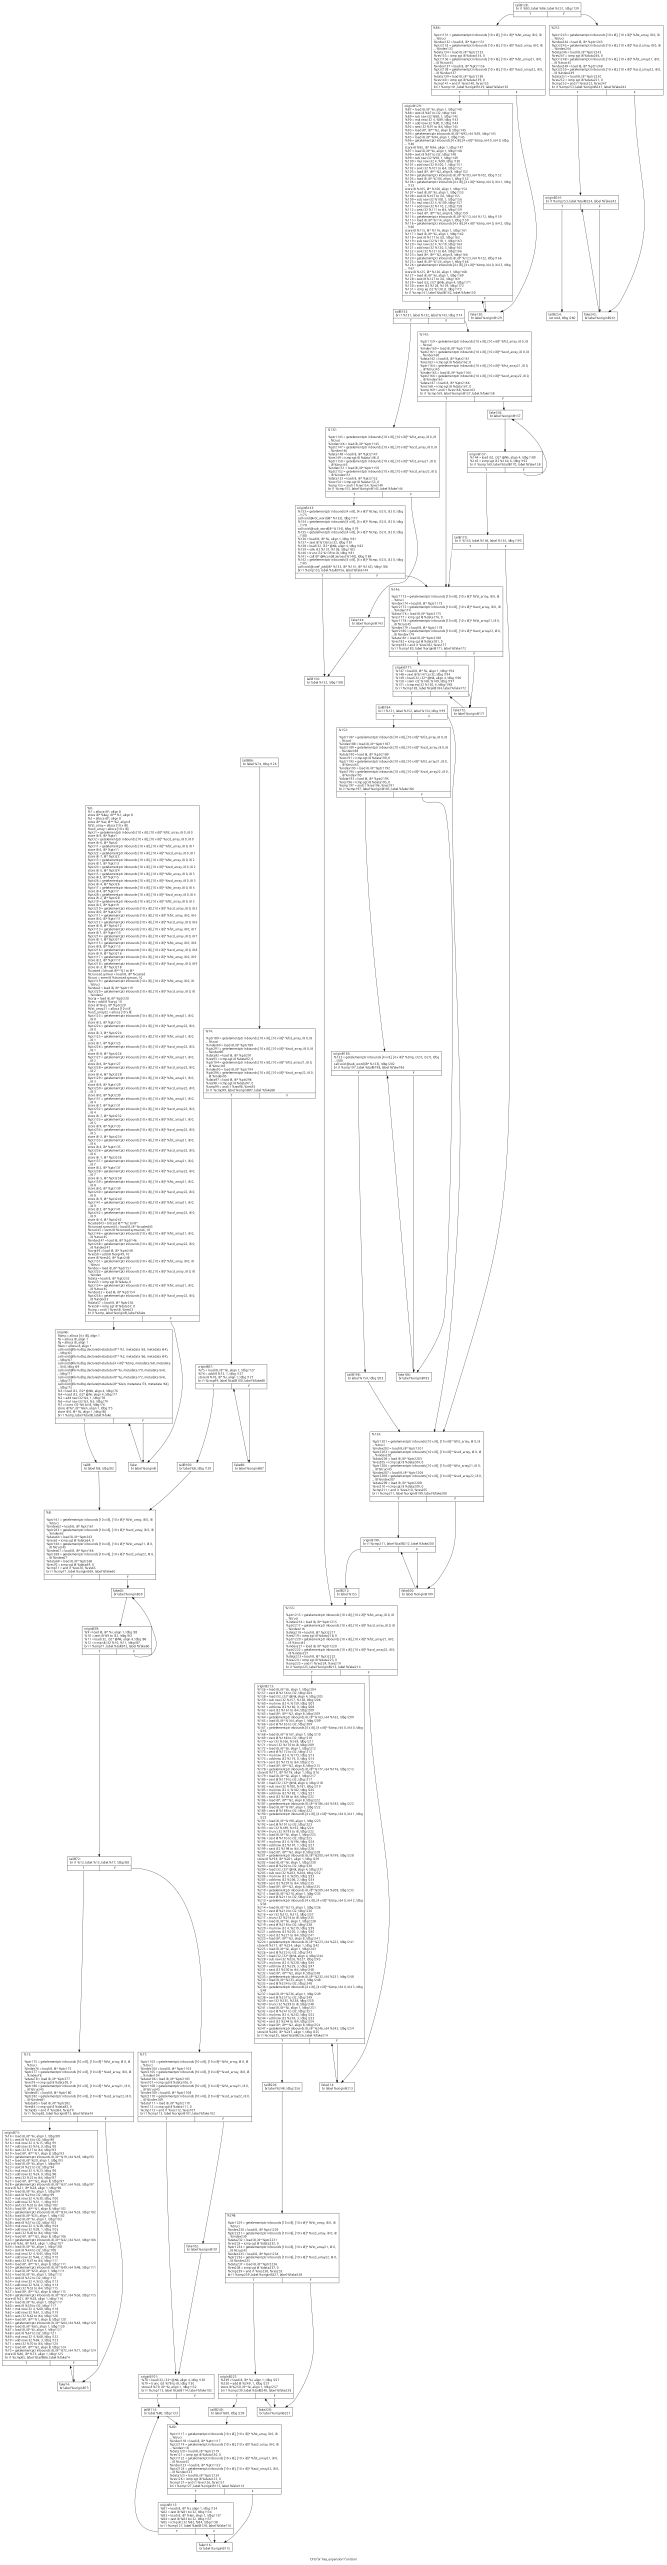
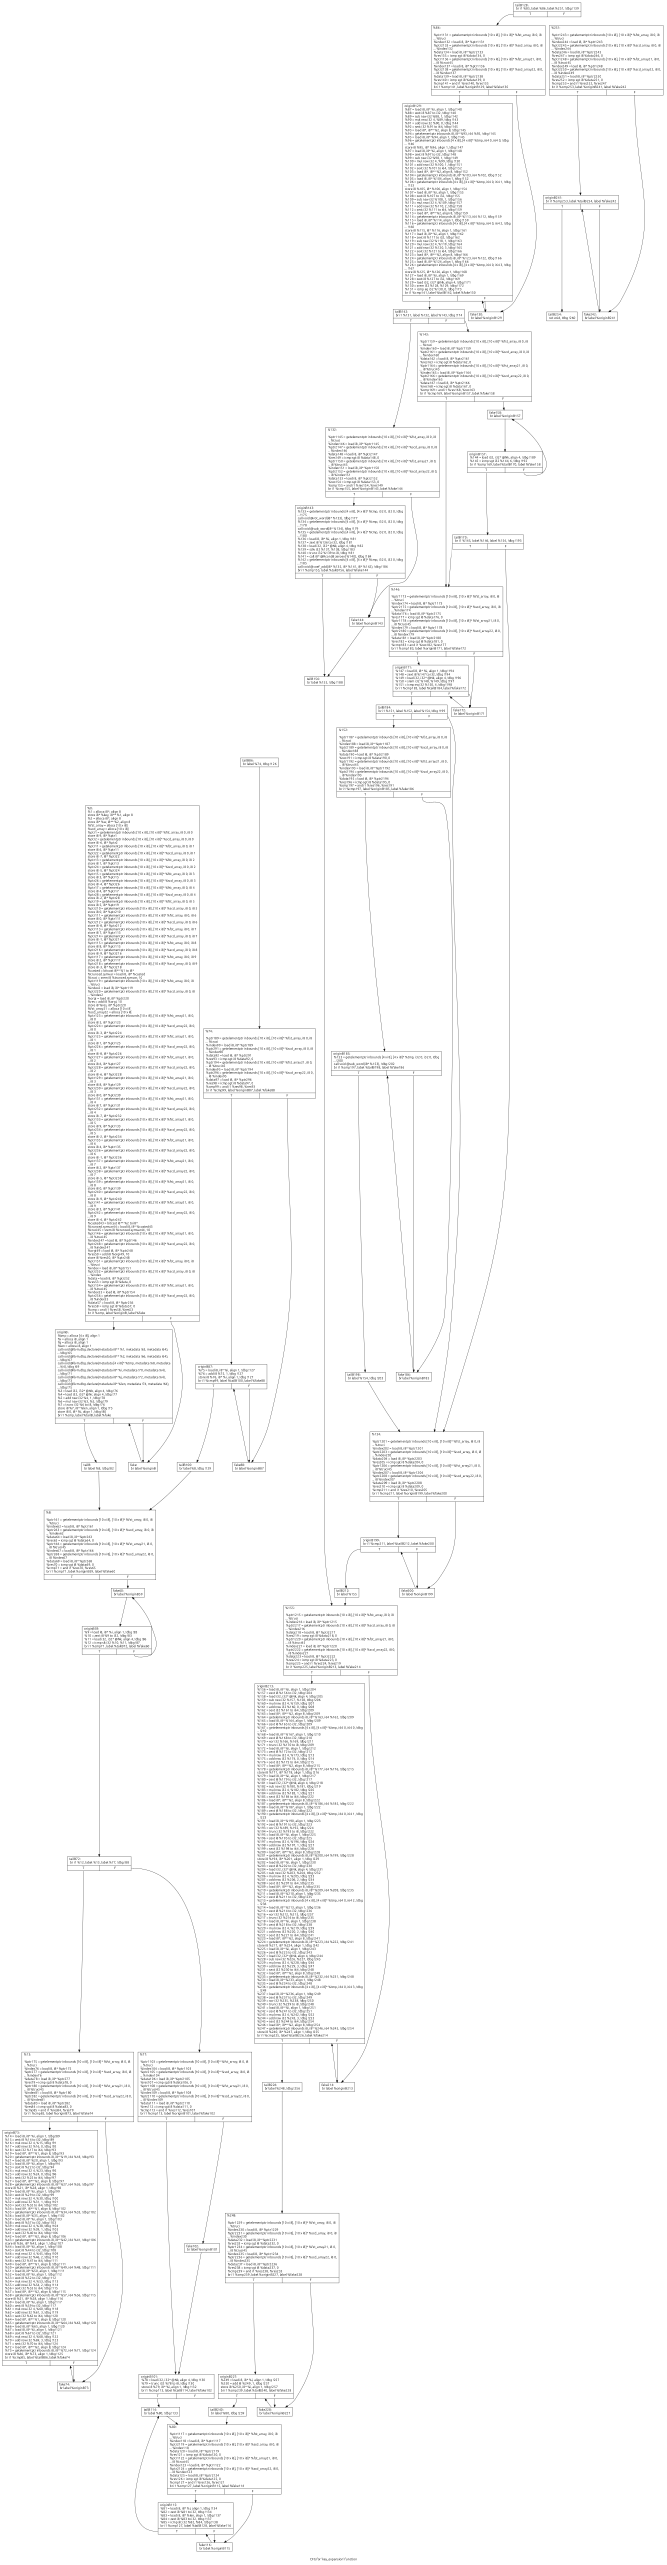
(590, 17) -> none
(416, 578) -> (375, 597)
none -> (291, 1282)
